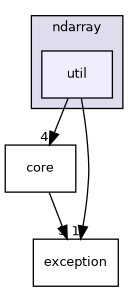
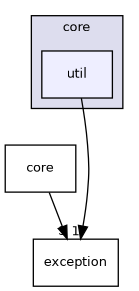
(77, 28) -> (77, 28)
(61, 116) -> none
